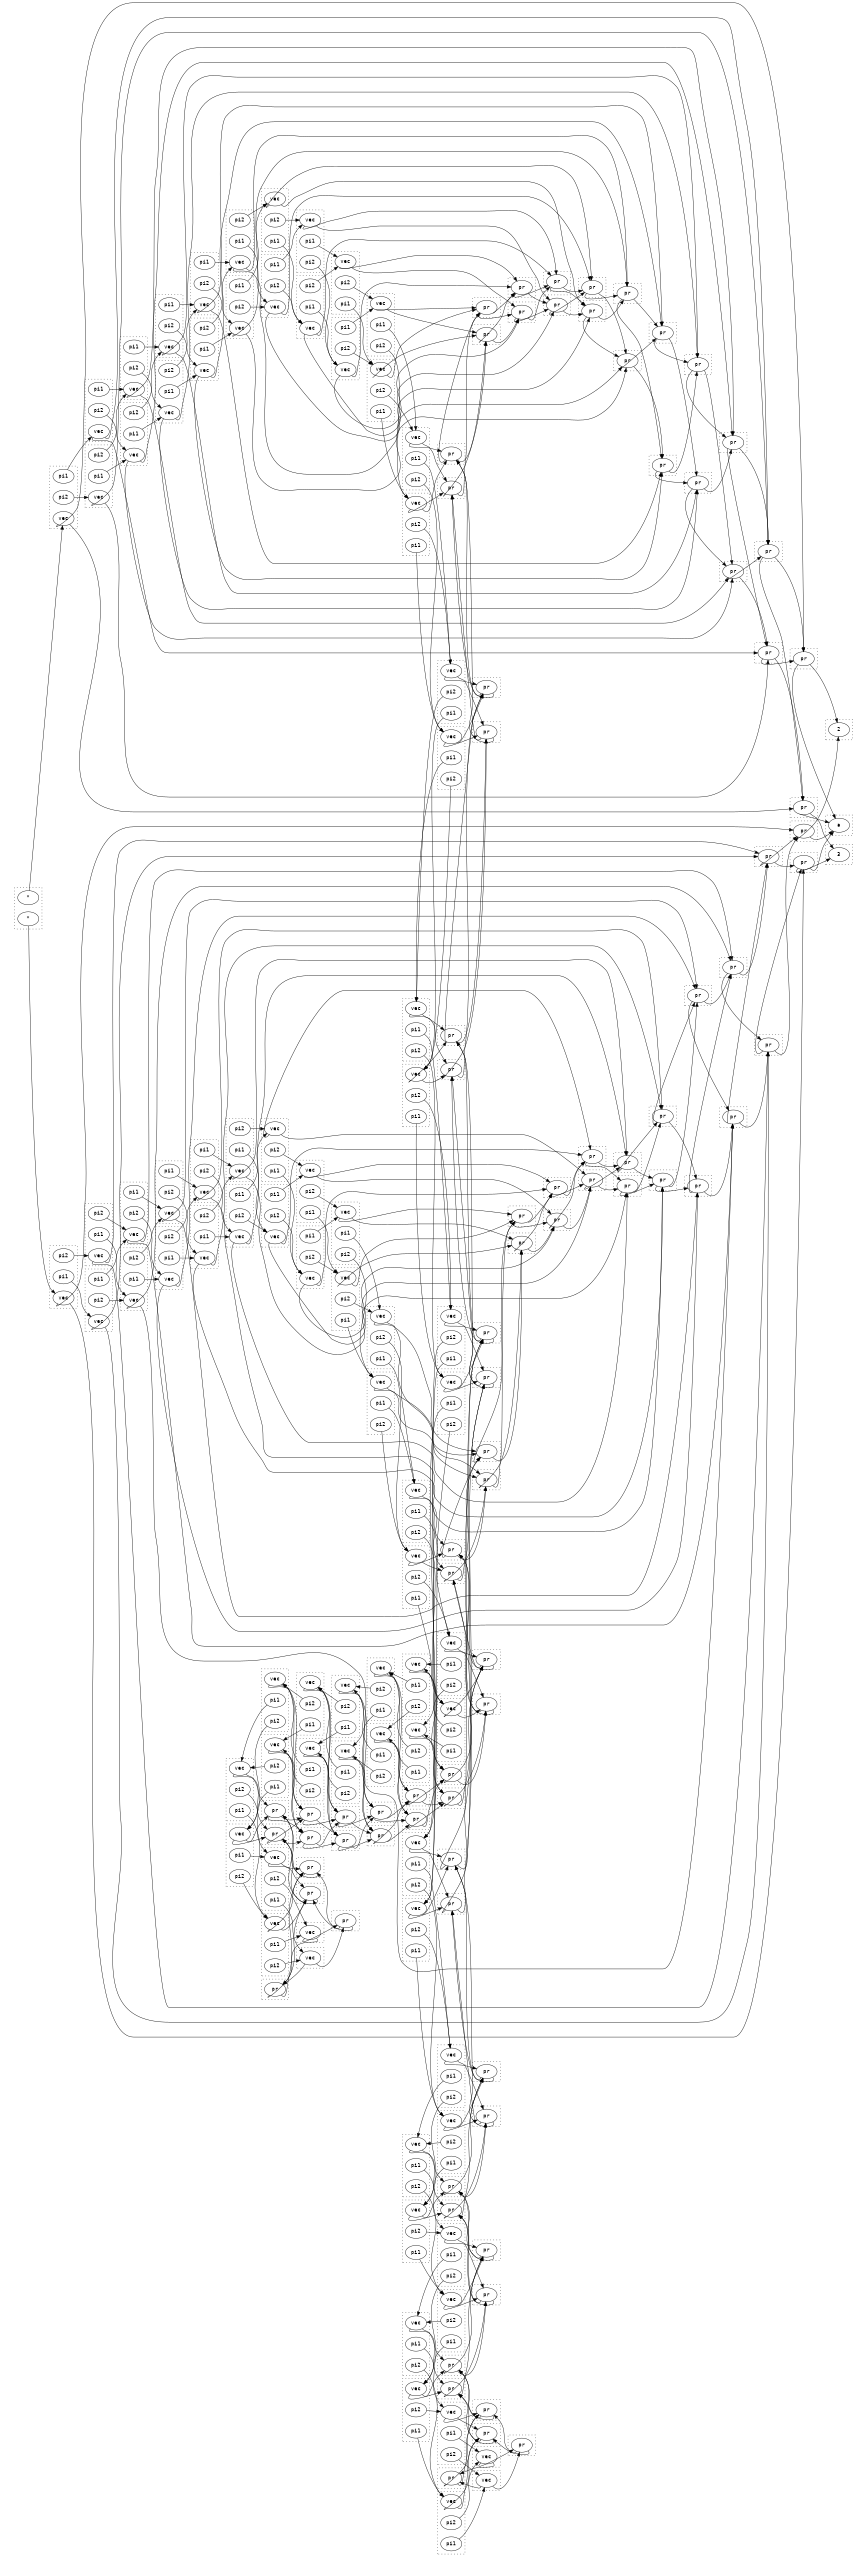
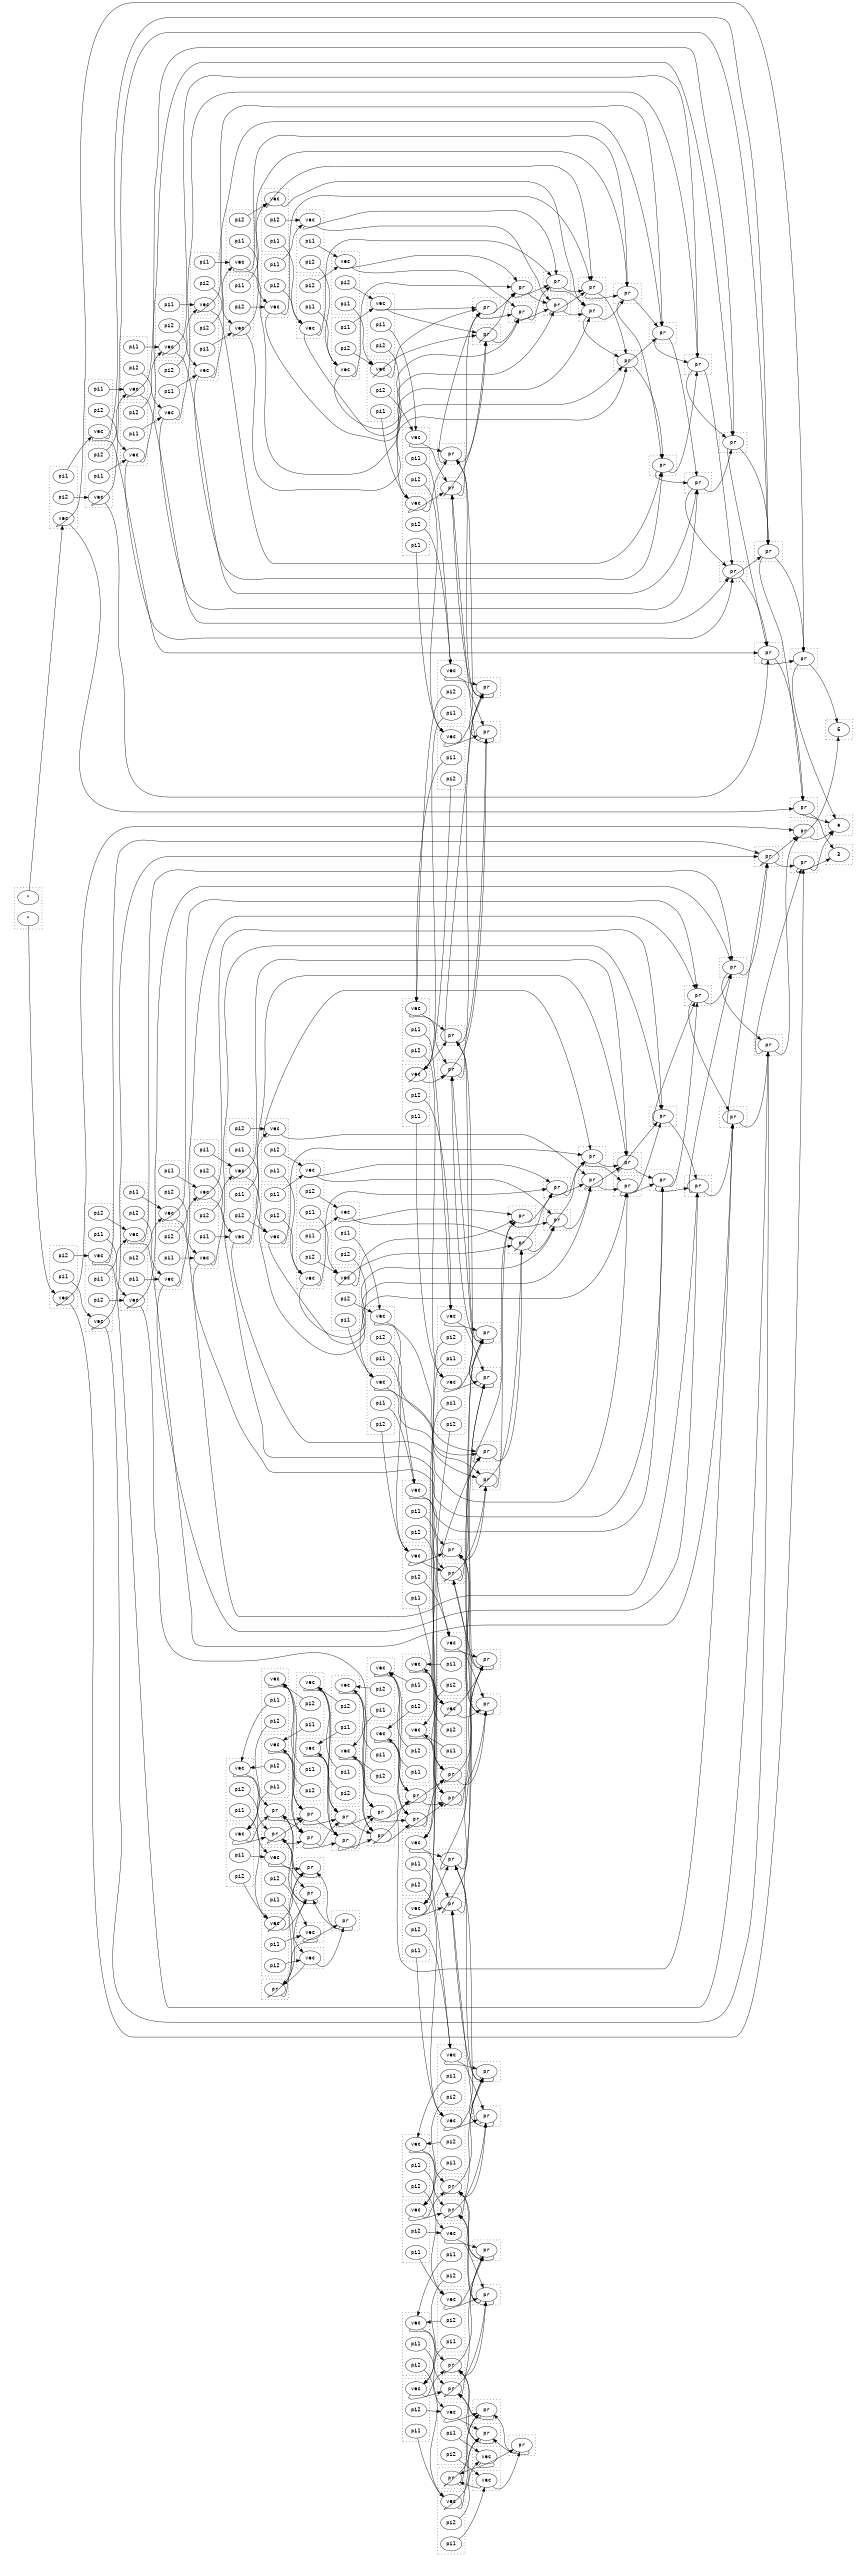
(839, 730) -> (839, 730)
